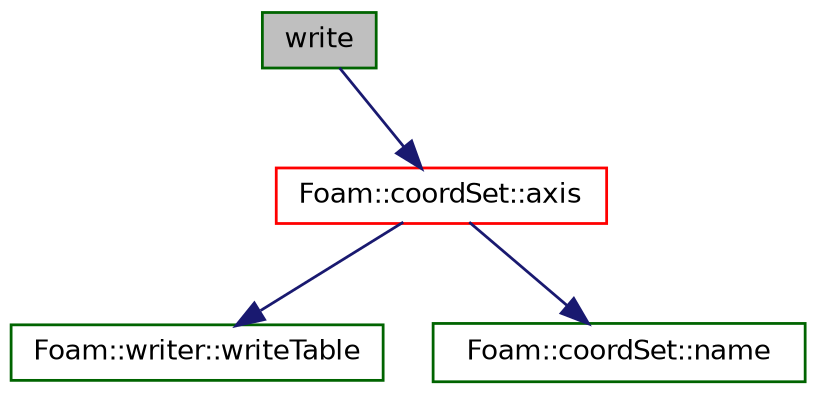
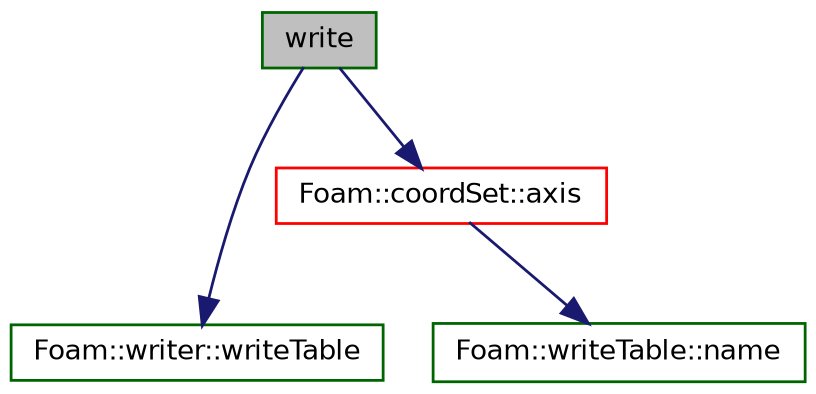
(332, 266) -> (246, 178)
(619, 353) -> (619, 353)
